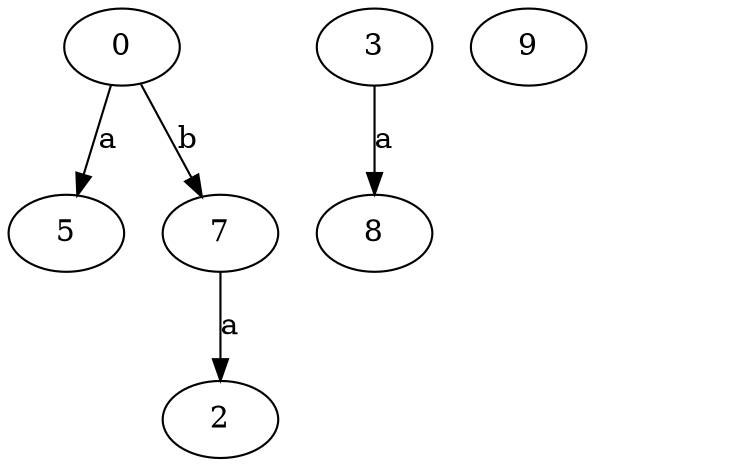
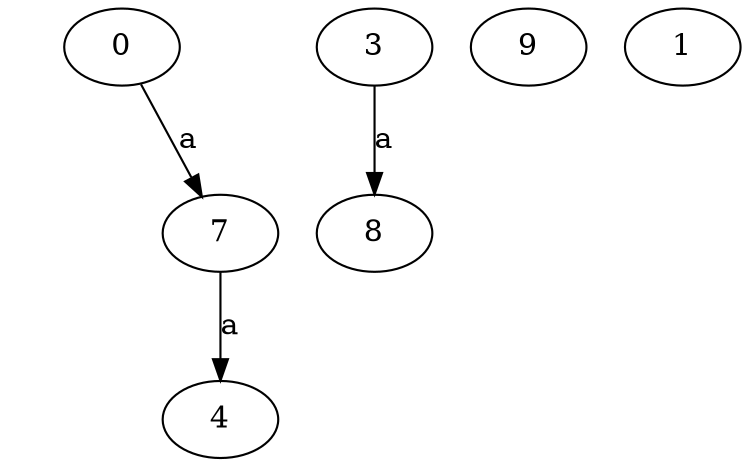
none -> (683, 47)
(188, 140) -> (188, 140)
(66, 233) -> none
(220, 419) -> (220, 419)
